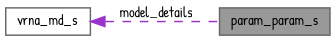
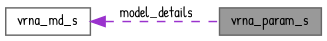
(275, 22) -> (270, 22)
